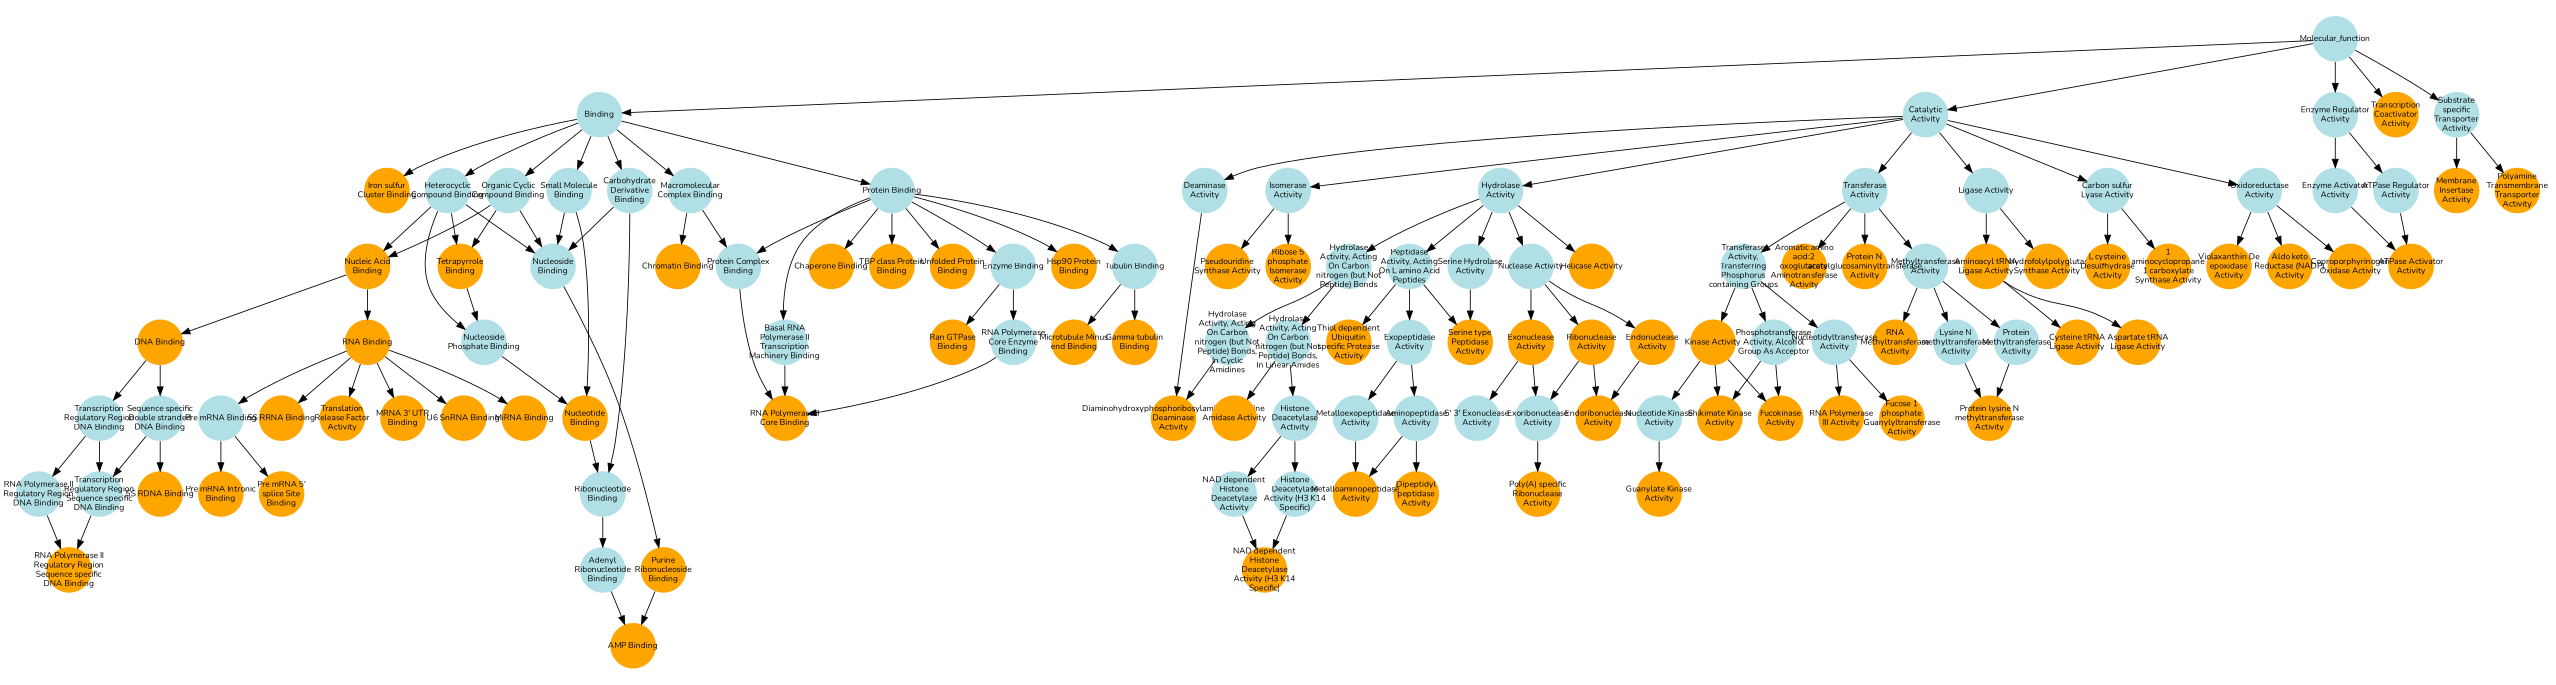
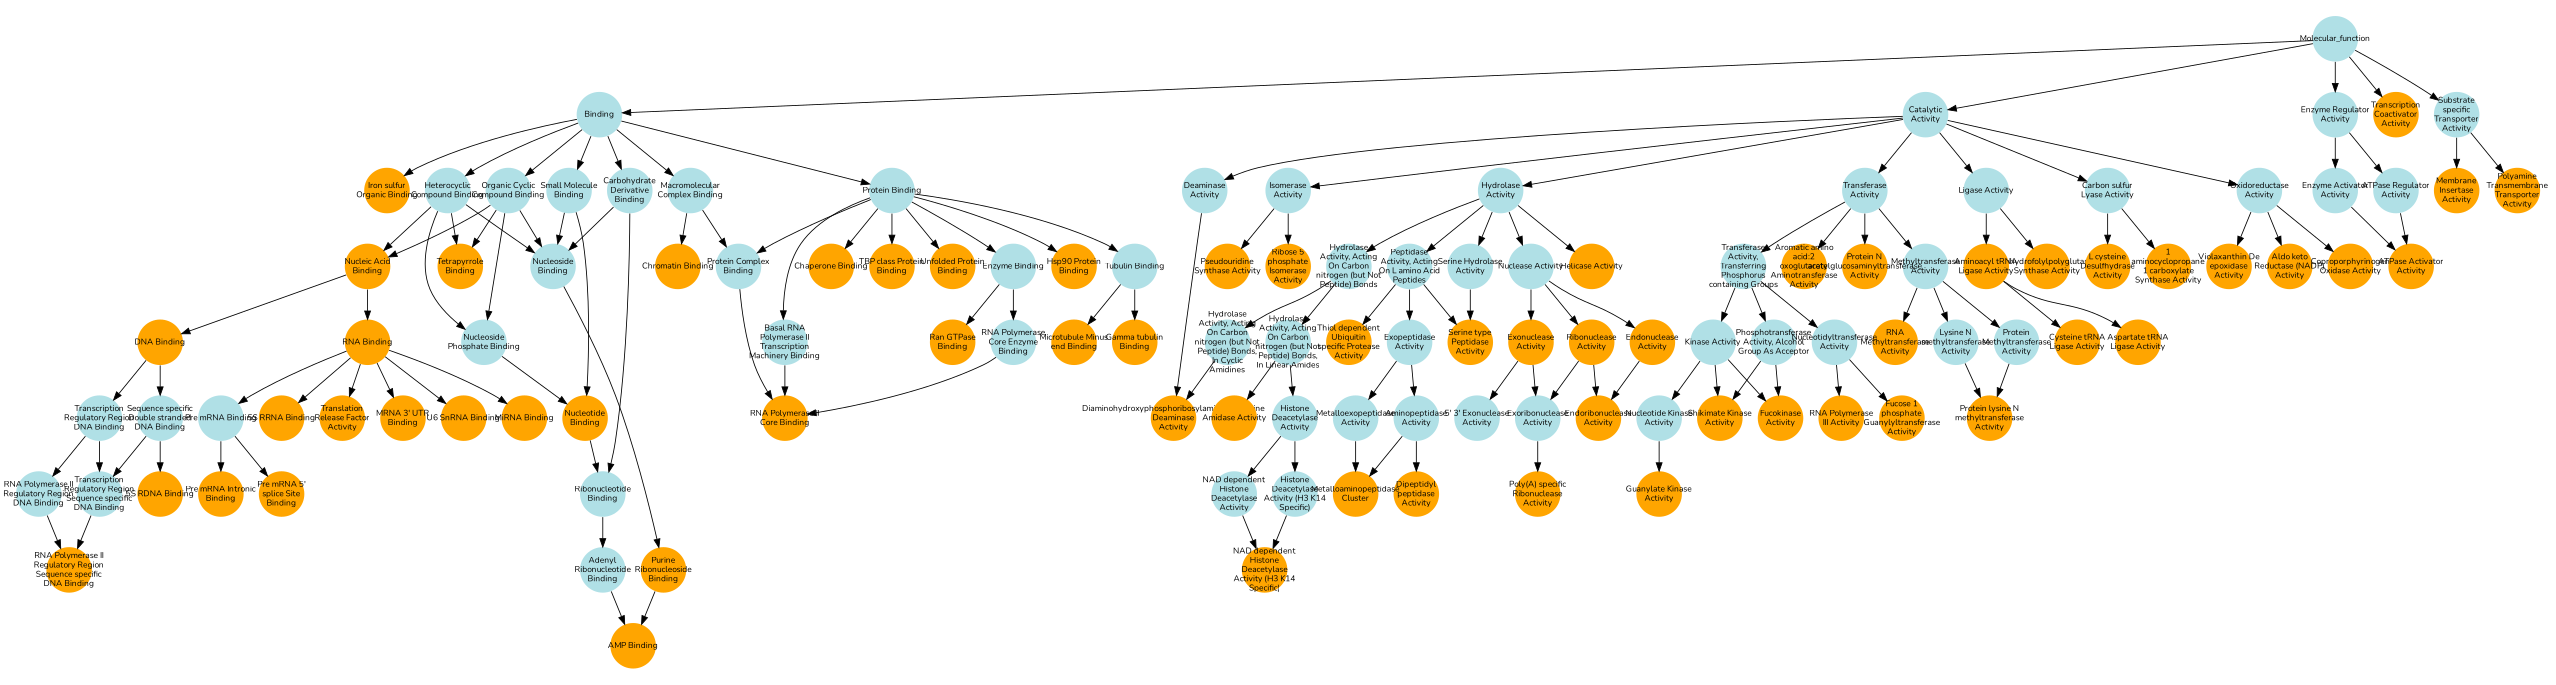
(387, 191) -> (387, 191)
(471, 300) -> (497, 262)
(1713, 342) -> (1713, 342)
(1356, 494) -> (1356, 494)
